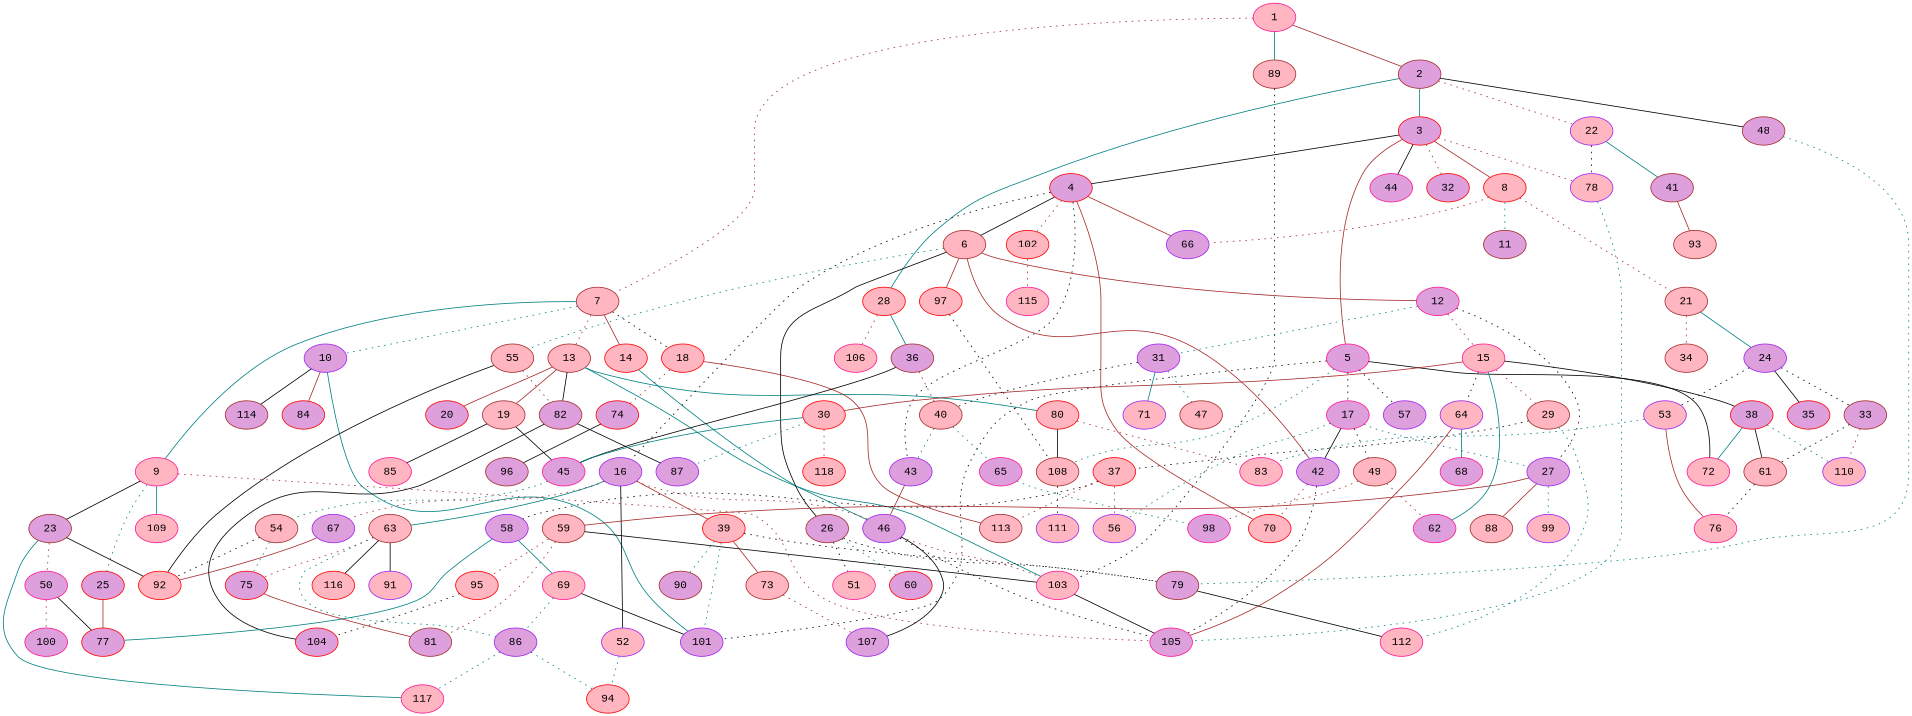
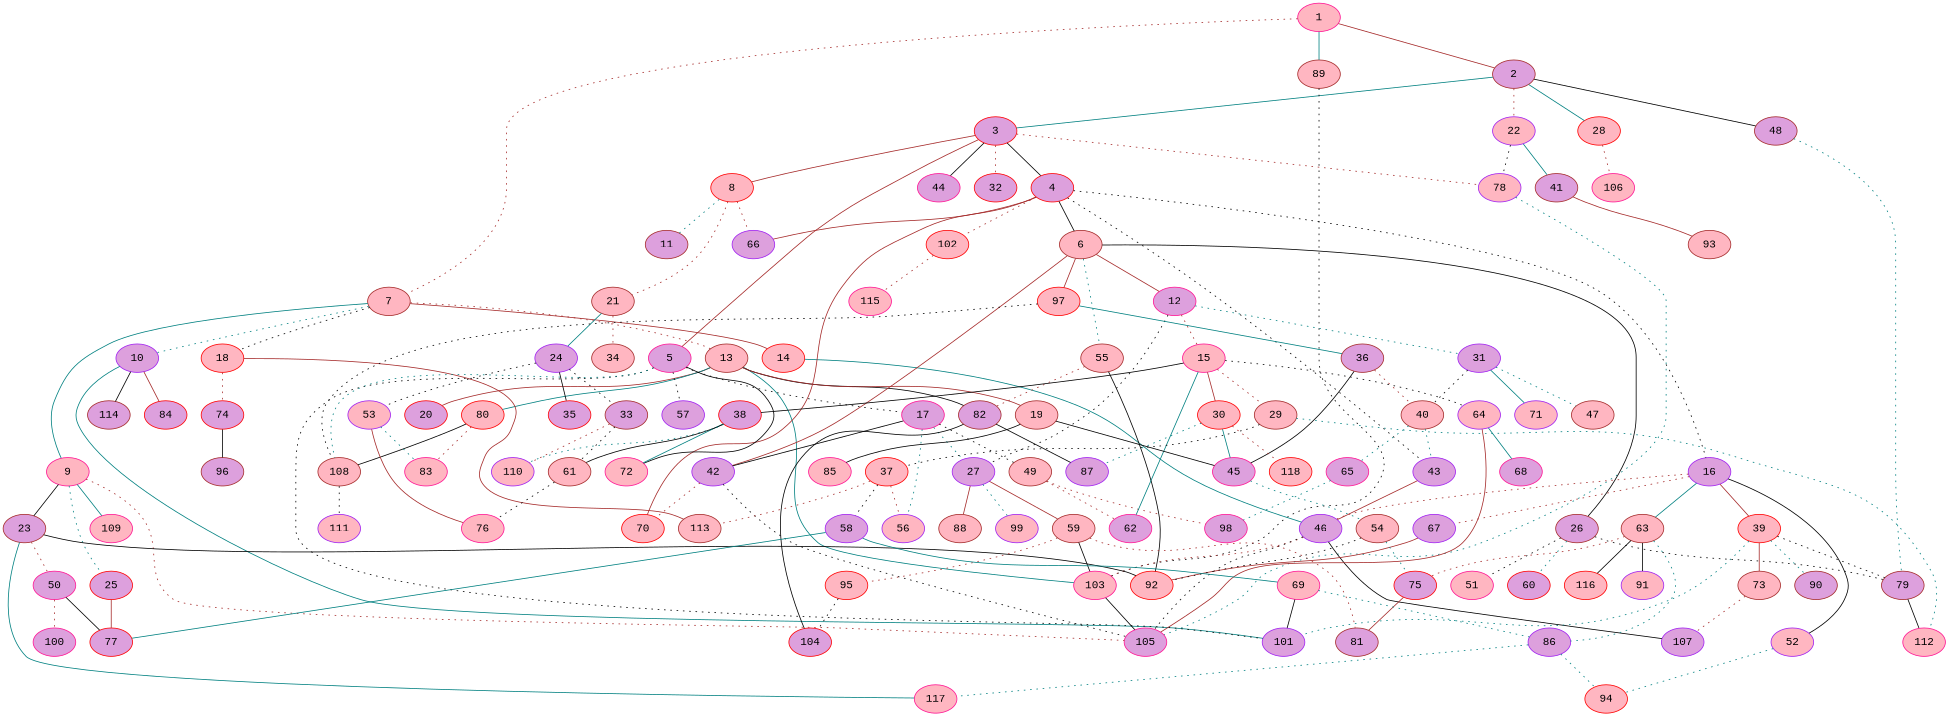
(898, 330) -> (1211, 330)
